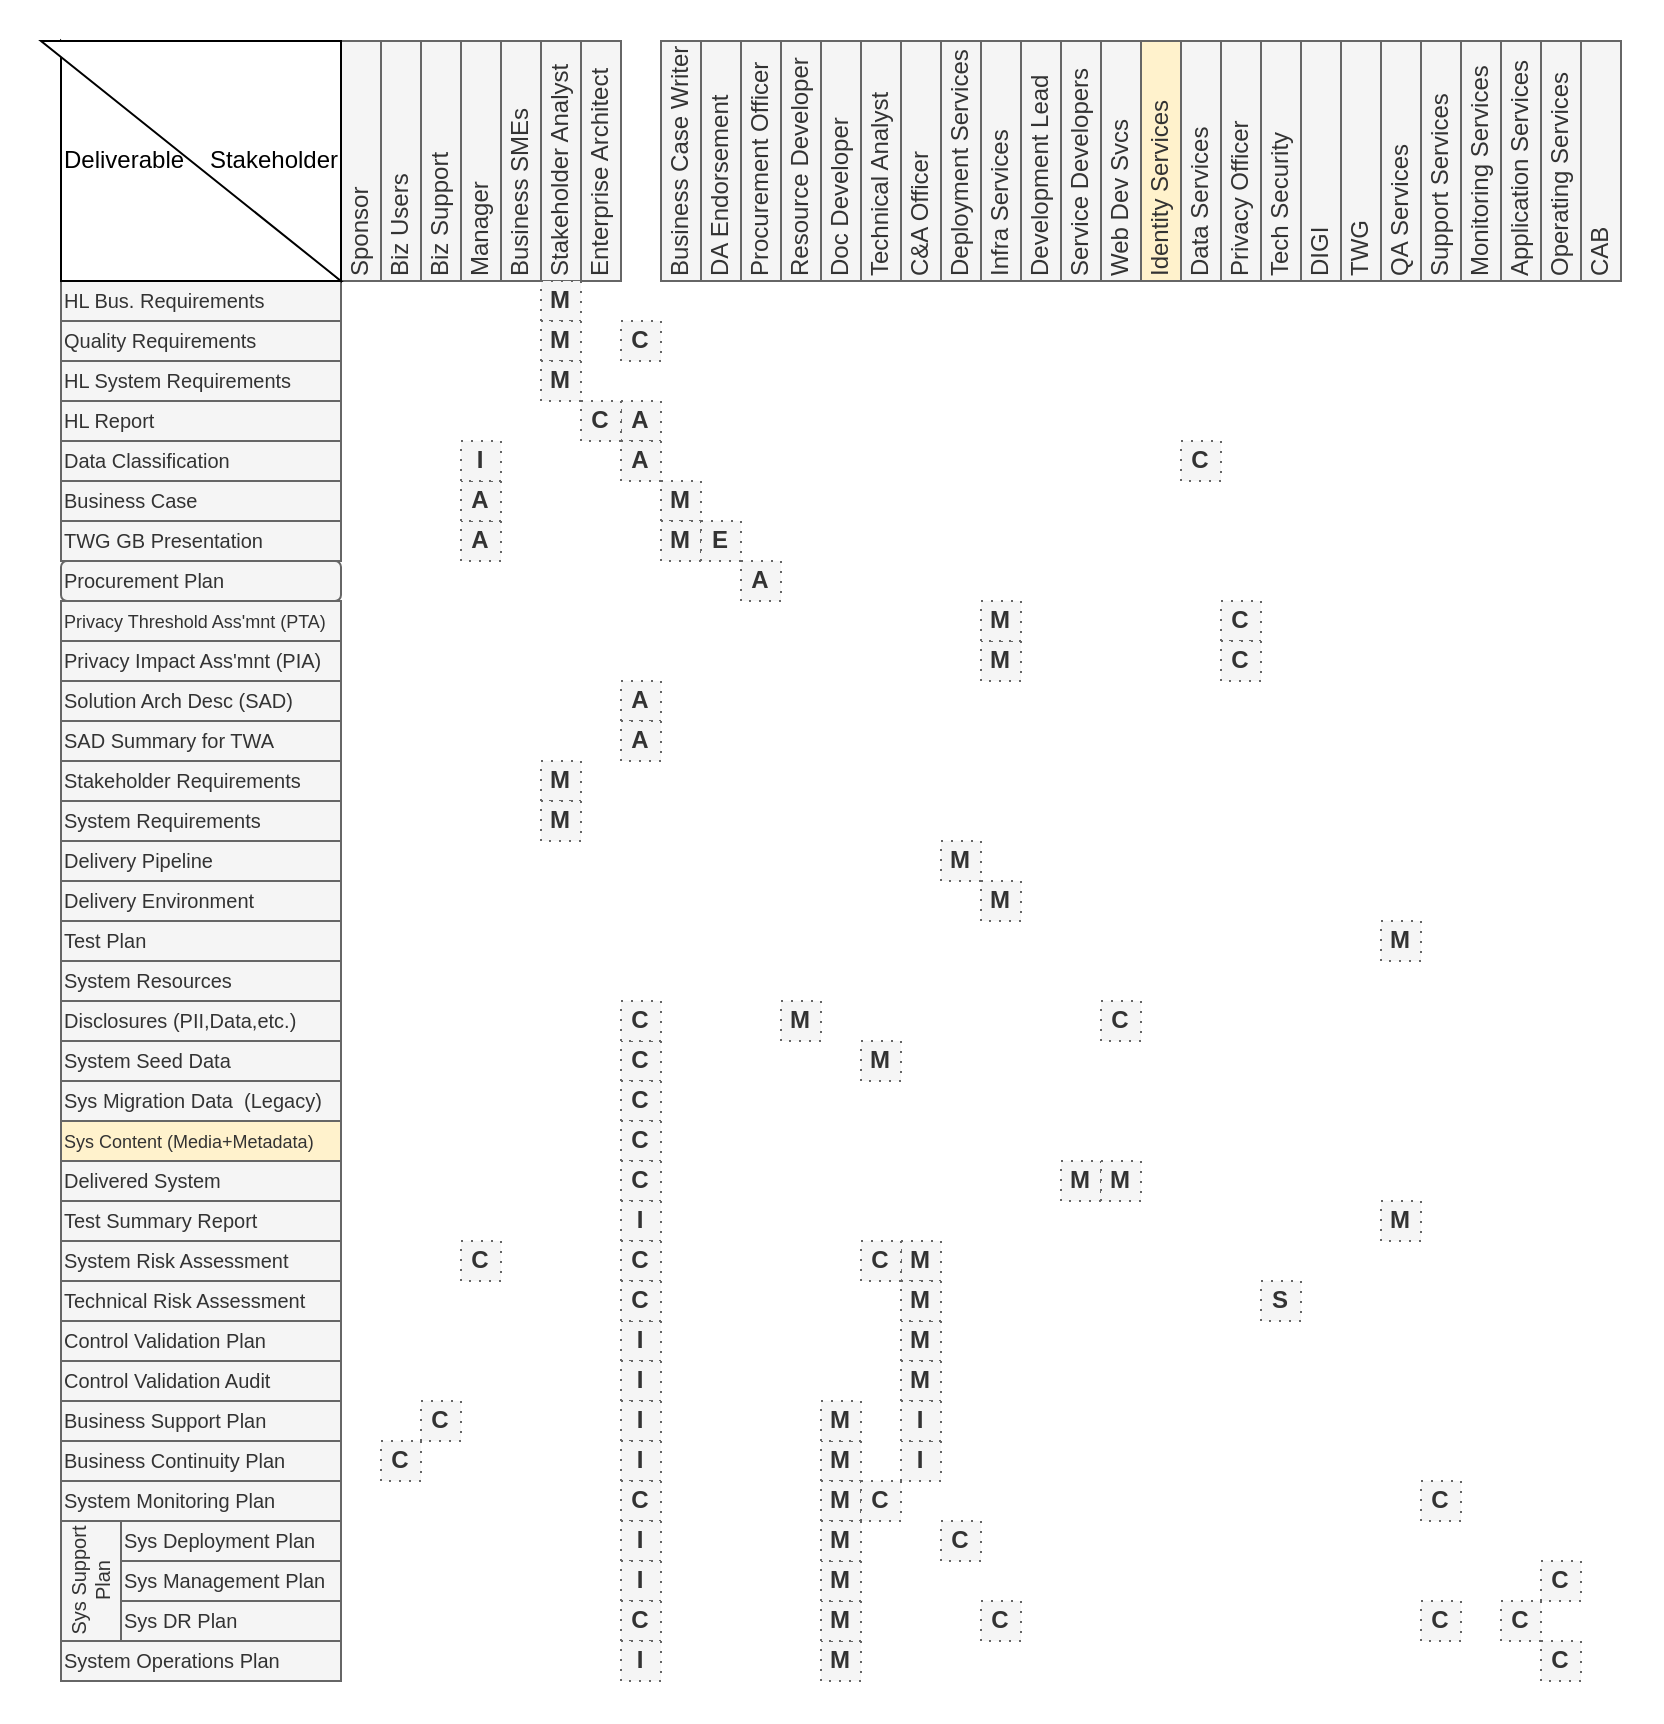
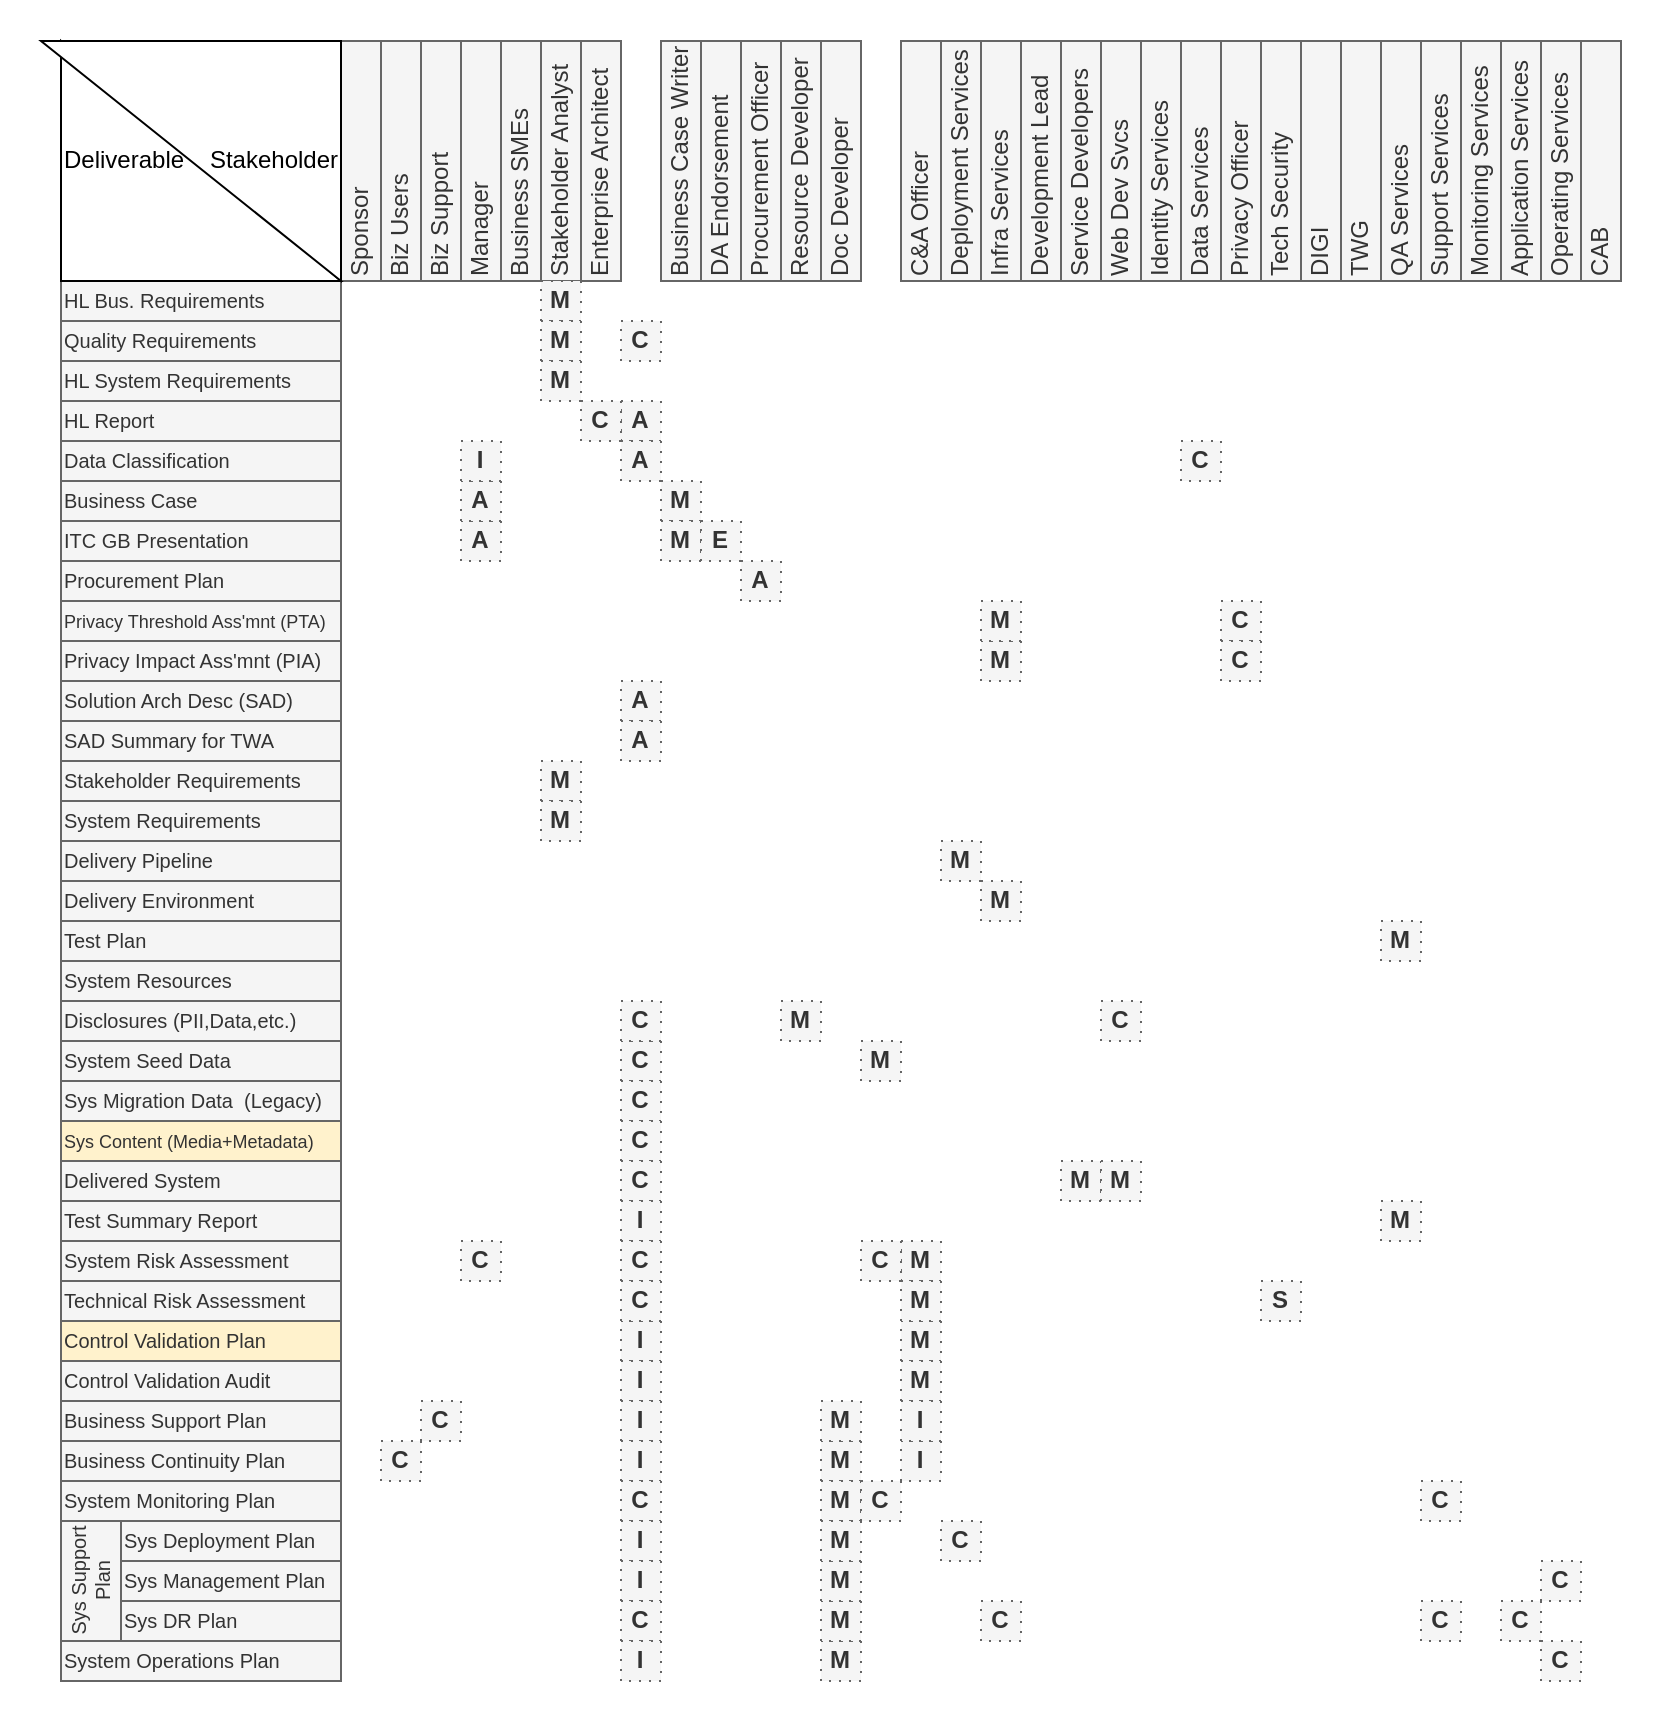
(881, 161) -> none
(1161, 161) -> (1161, 161)
(164, 541) -> (164, 541)
(201, 581) -> (201, 581)
(201, 1341) -> (201, 1341)
